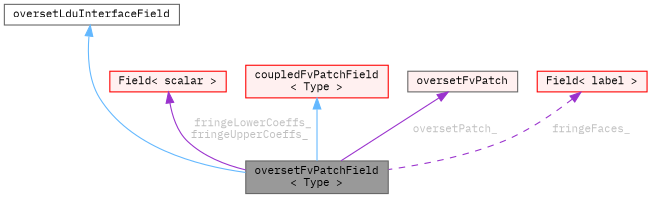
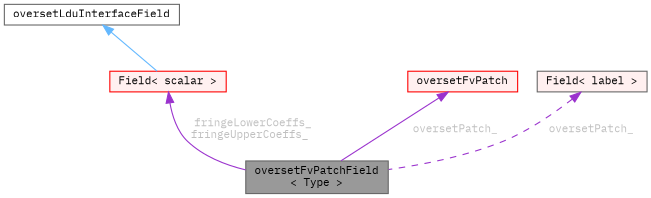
(317, 82) -> none
(463, 82) -> (463, 82)
(592, 82) -> (592, 82)
(588, 129) -> (588, 129)
(137, 135) -> (134, 52)
